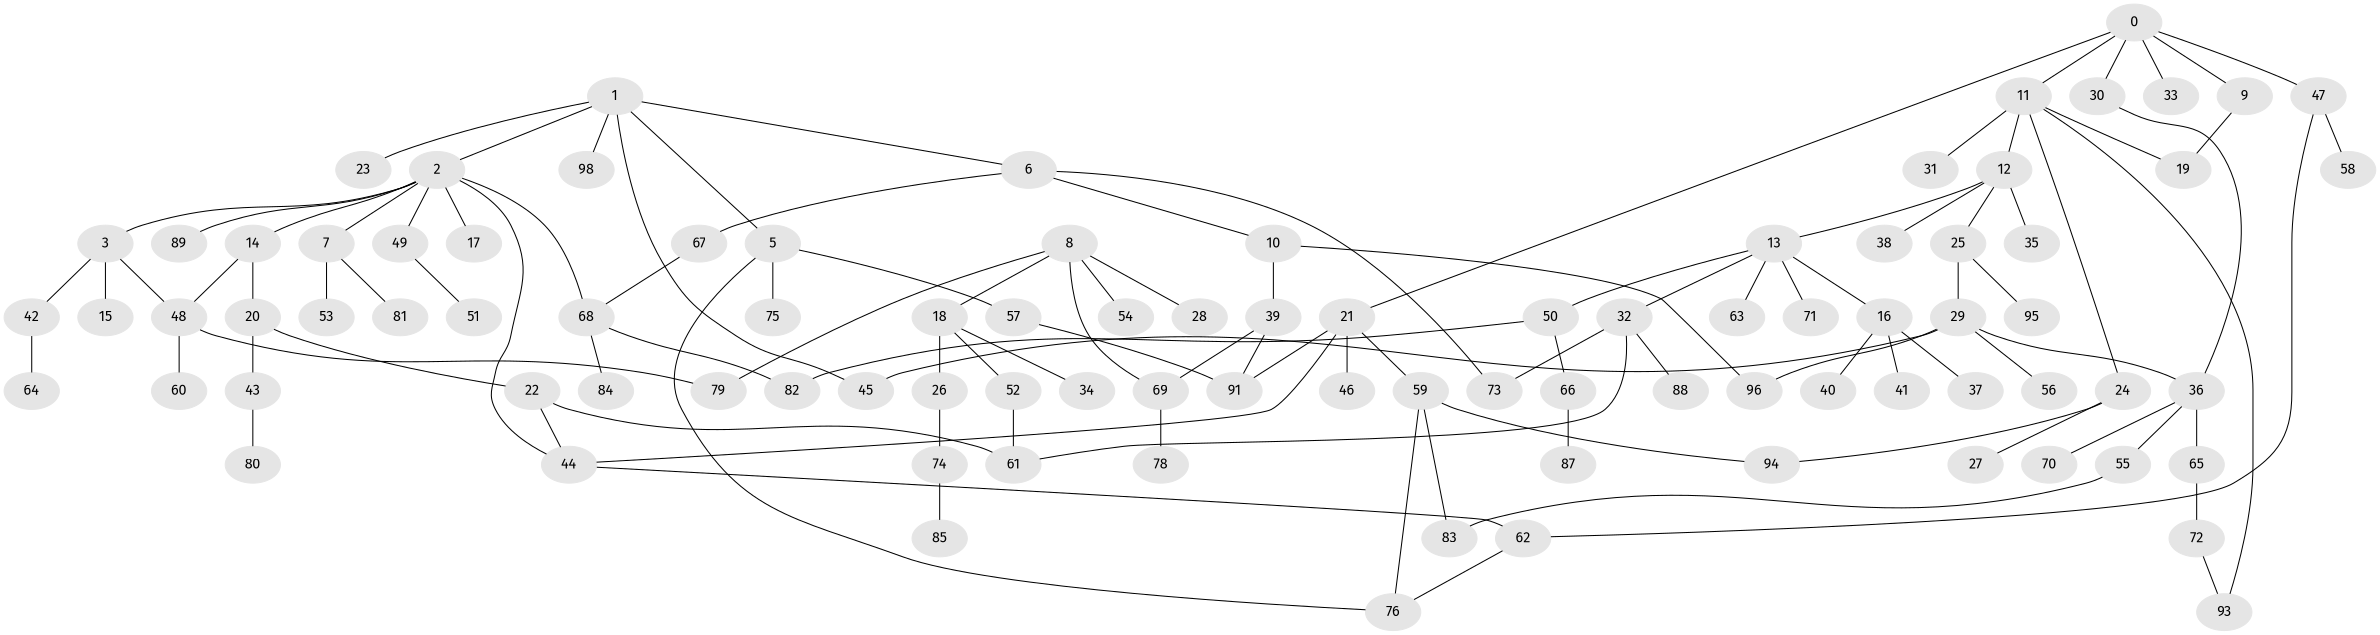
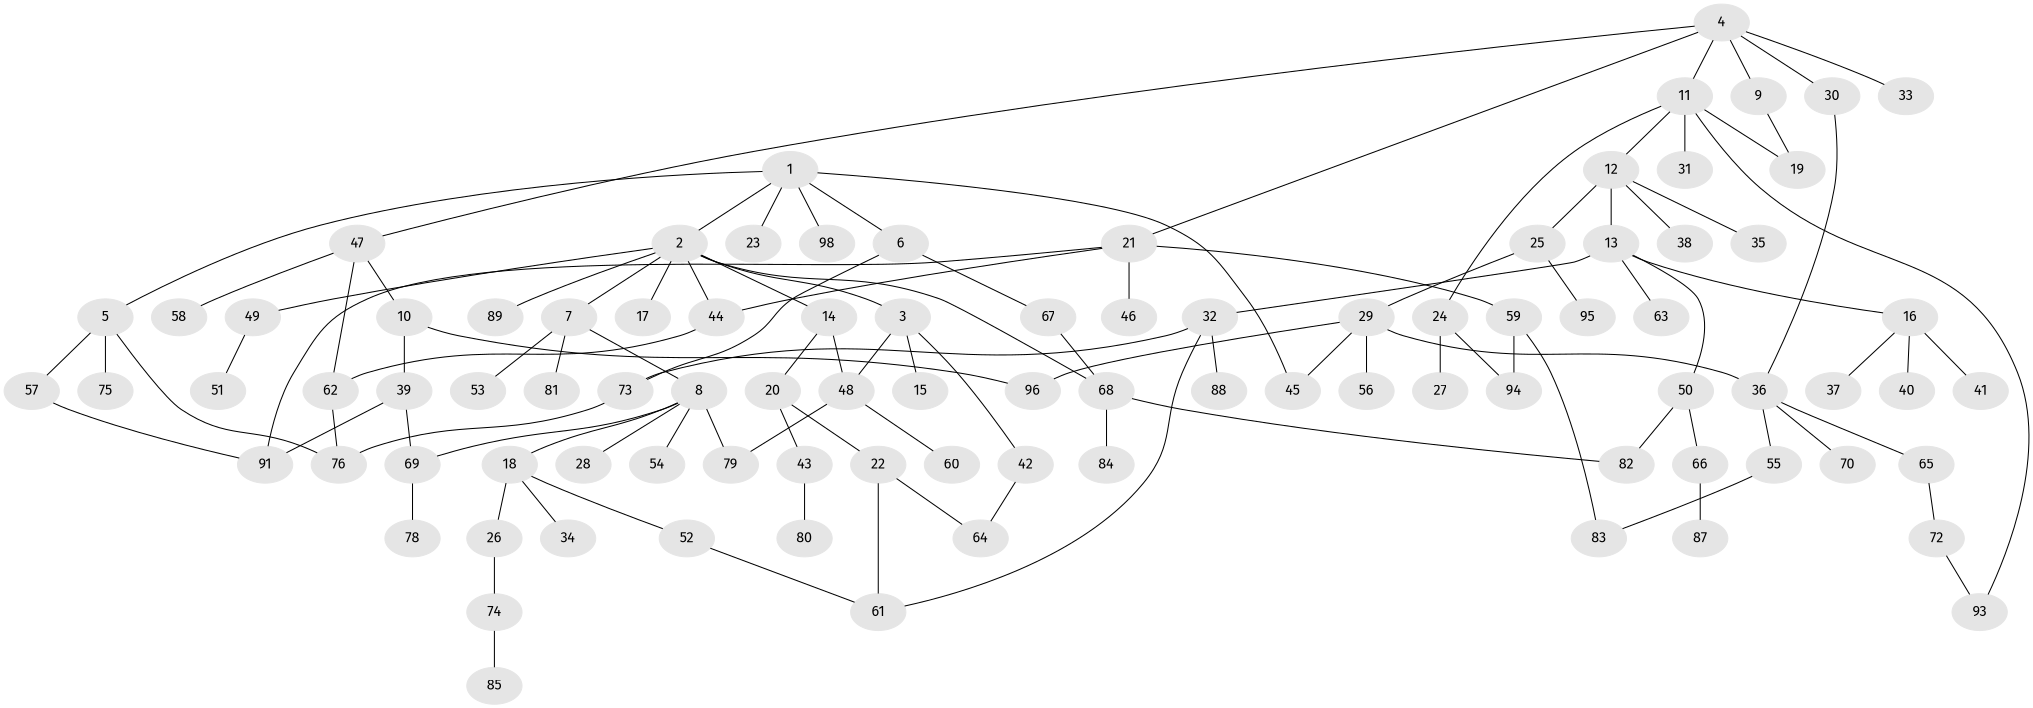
(2134, 23) -> (1722, 23)
(1151, 207) -> (381, 281)
(1811, 317) -> none
none -> (652, 364)
(551, 428) -> (929, 502)
(1407, 502) -> (482, 428)
